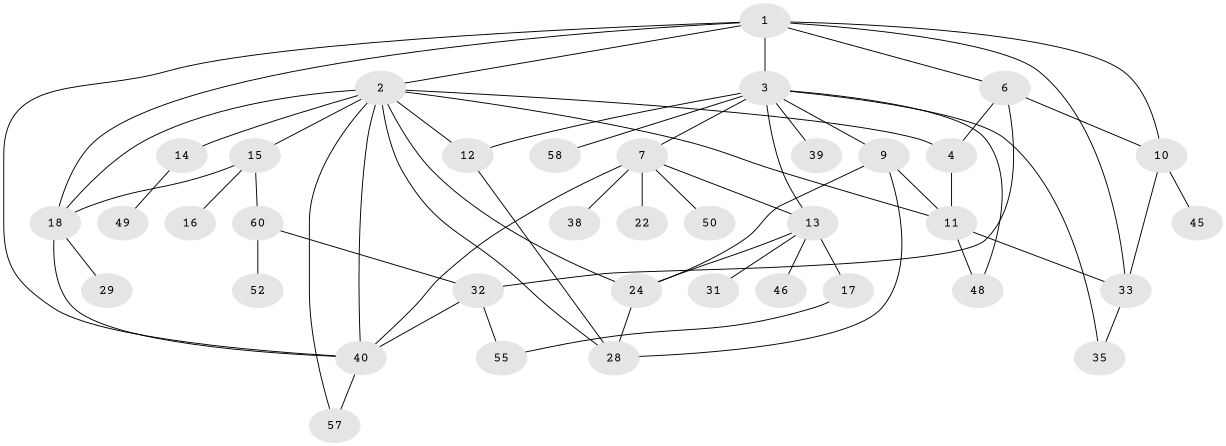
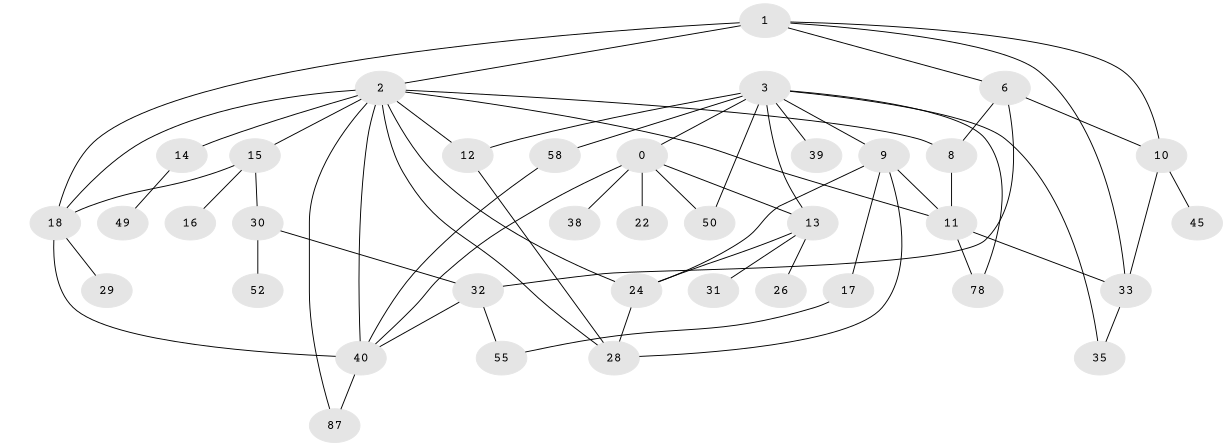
(765, 54) -> (739, 151)
(124, 80) -> (442, 244)
(642, 156) -> (642, 156)
(952, 156) -> (952, 156)
(258, 223) -> (258, 223)
(831, 257) -> (866, 223)
(781, 291) -> (781, 291)
(978, 291) -> (978, 291)
(335, 426) -> (335, 426)
